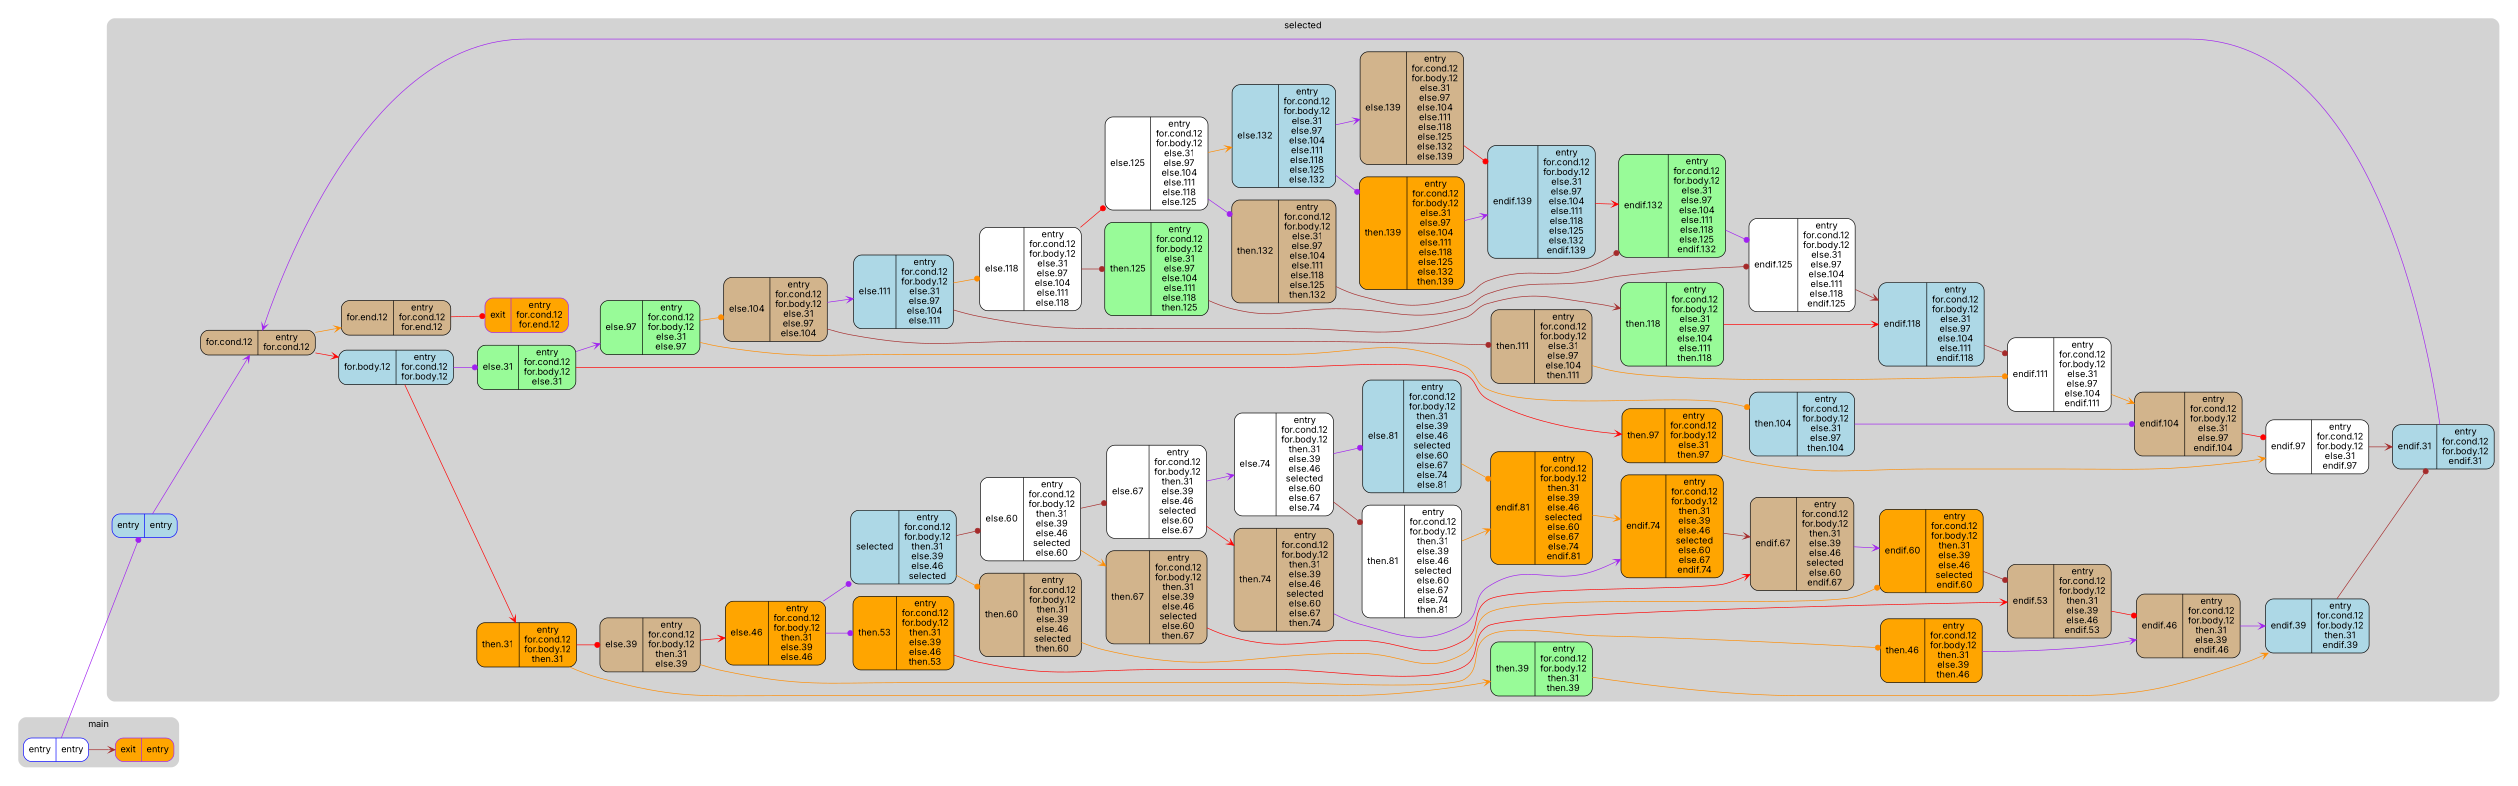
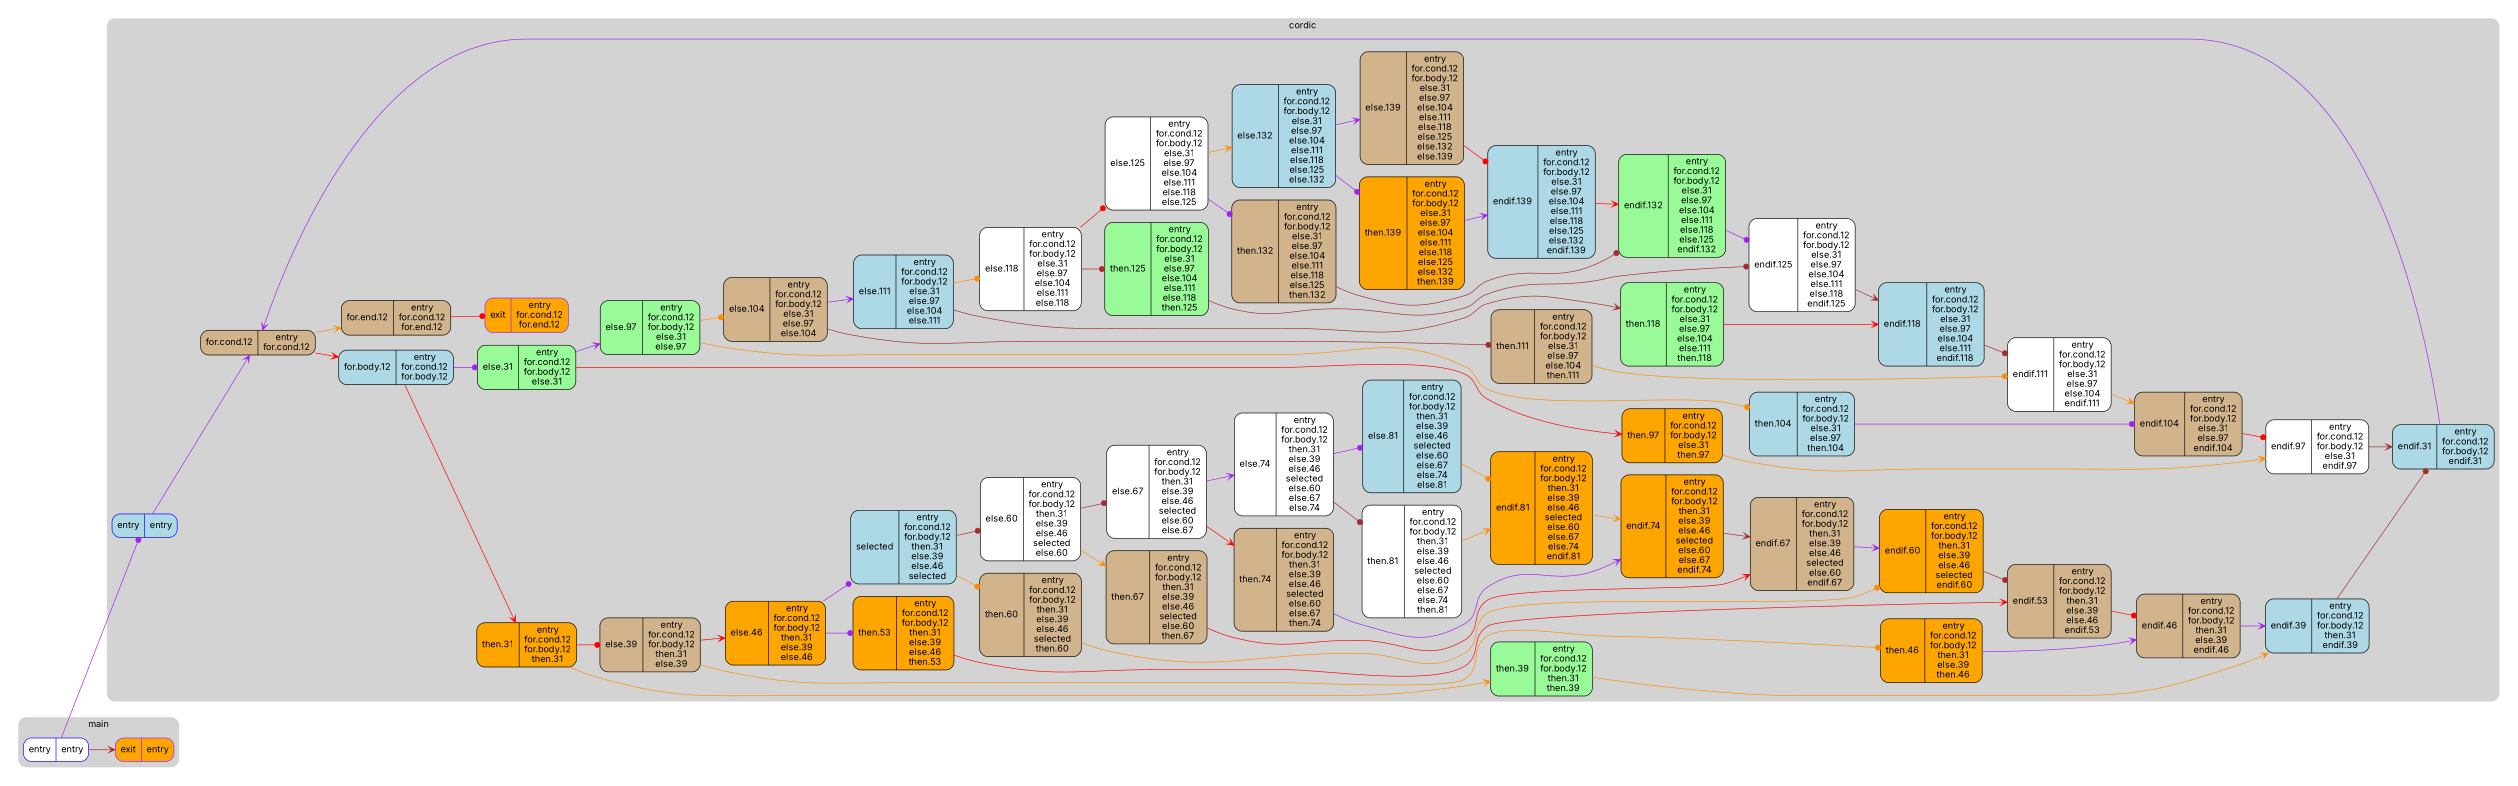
(1303, 26) -> (1303, 26)
